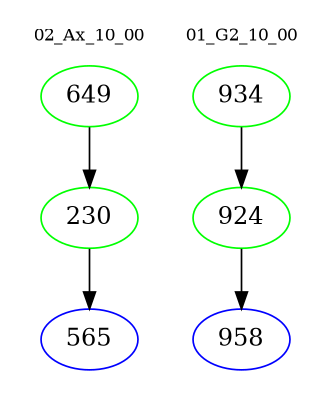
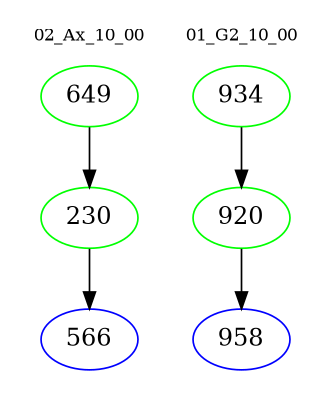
(242, 218) -> (242, 218)
(90, 339) -> (90, 339)
